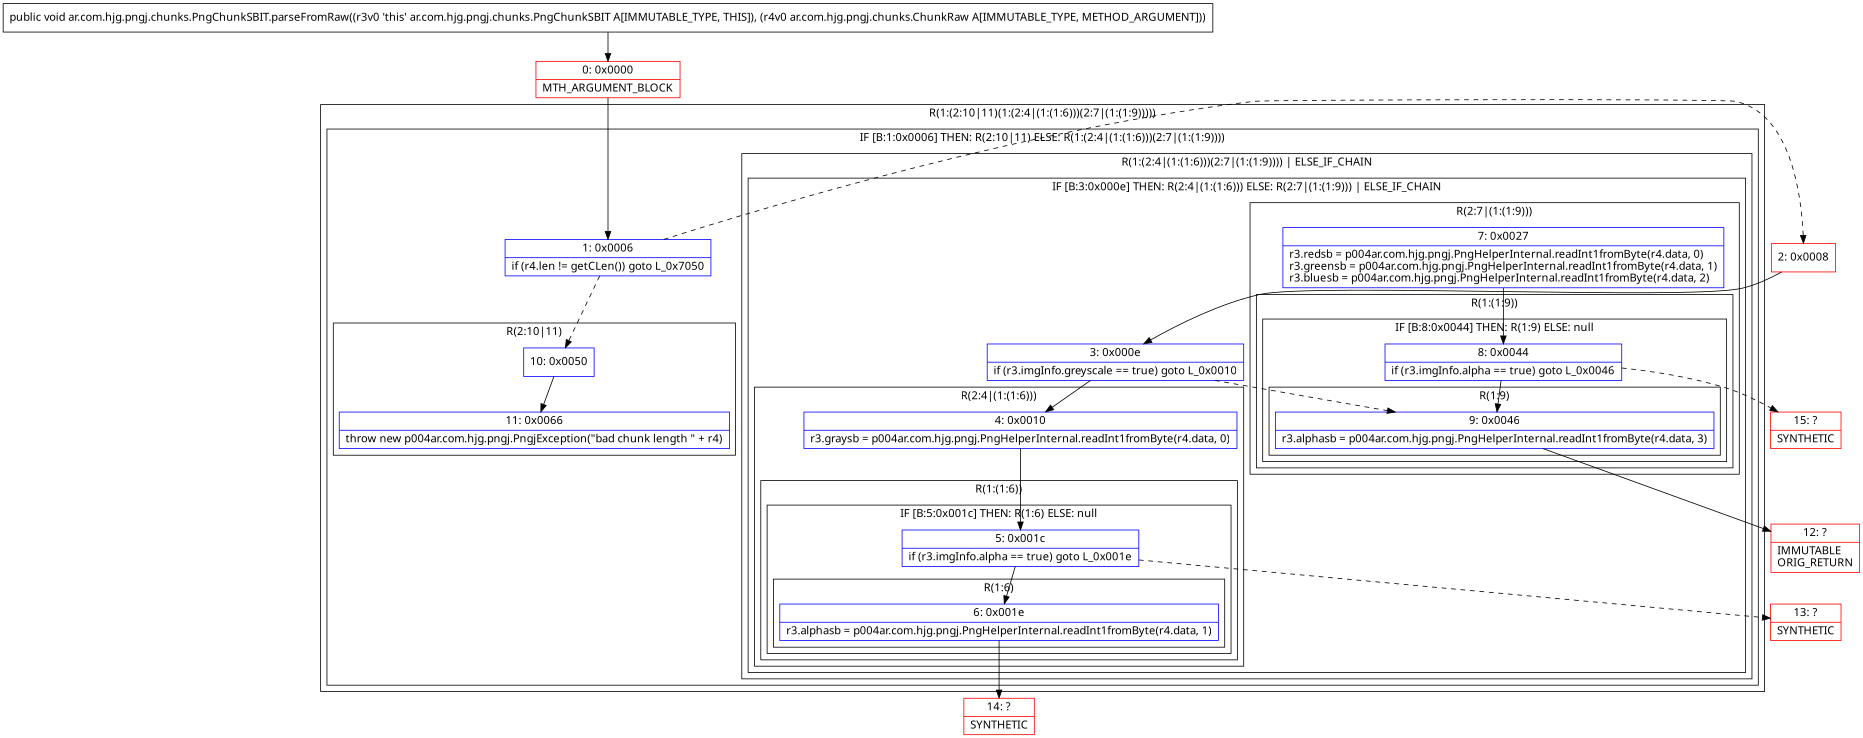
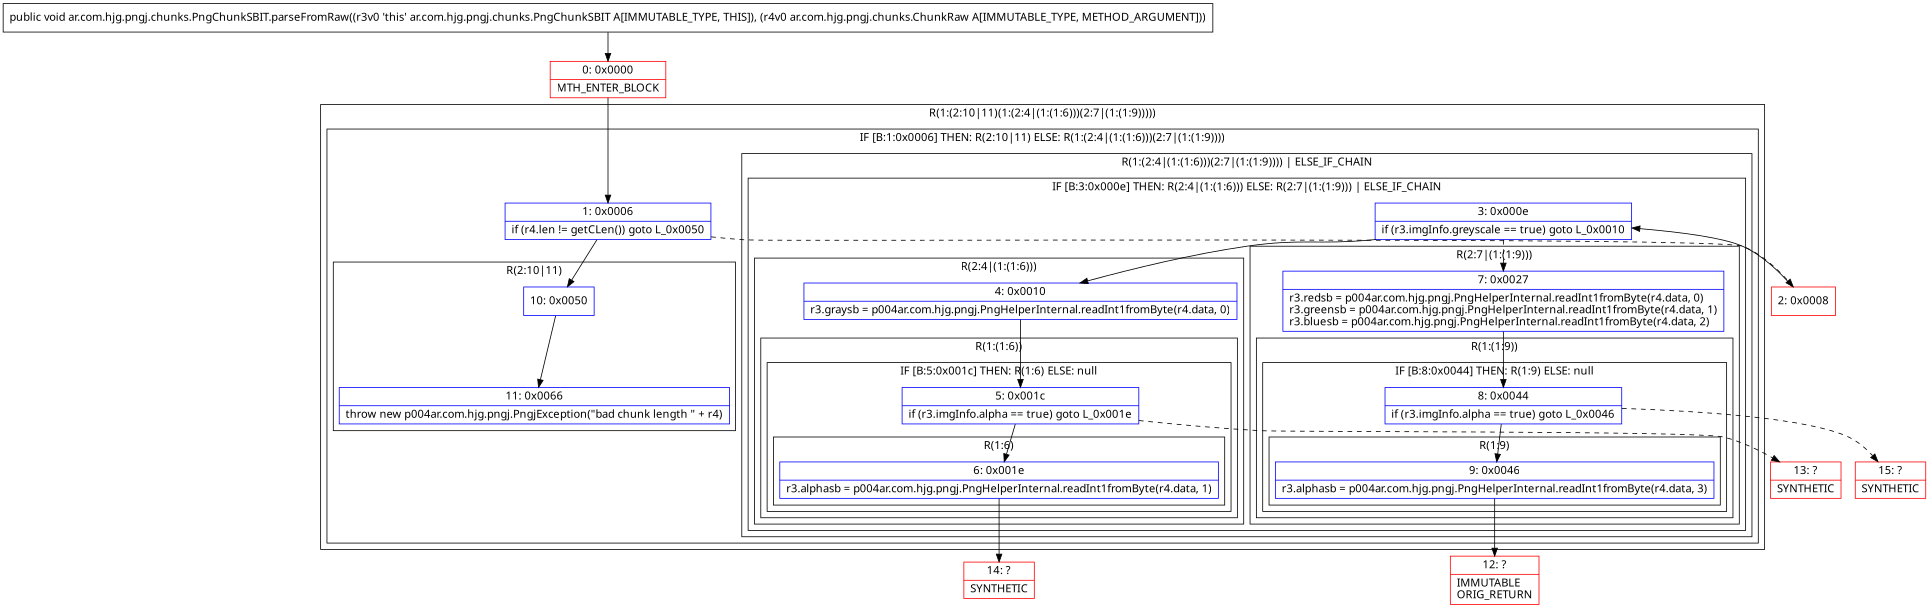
(608, 88) -> (608, 88)
(608, 266) -> (608, 230)
(584, 308) -> (586, 257)
(1301, 396) -> (1503, 251)
